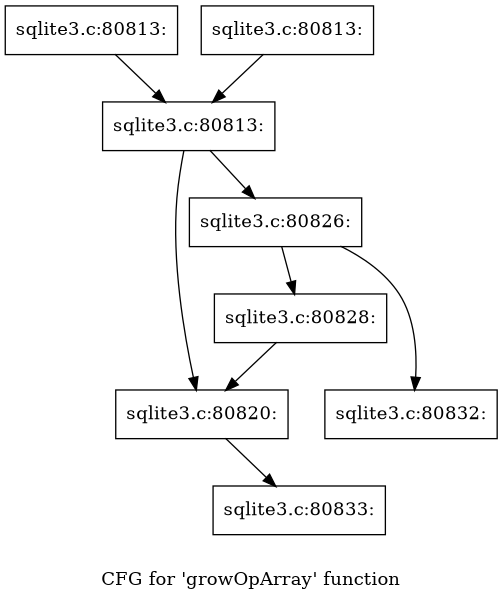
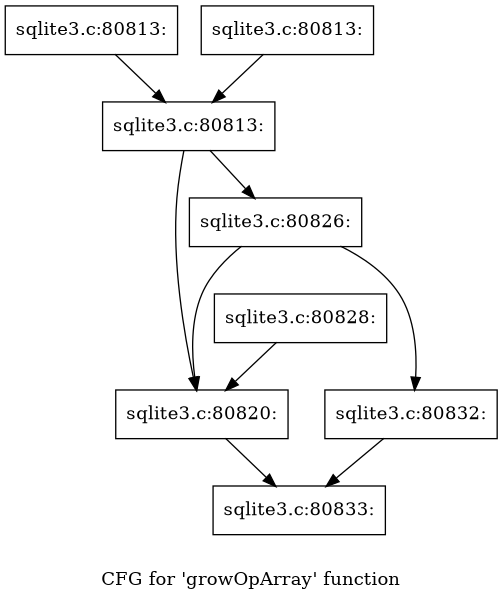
(286, 264) -> (198, 304)
none -> (360, 458)
